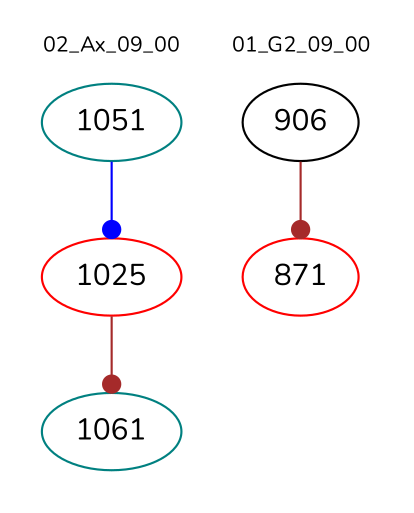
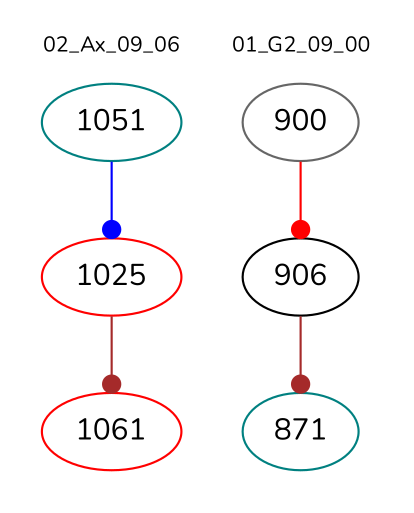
(112, 46) -> (112, 46)
none -> (301, 122)
(301, 277) -> (301, 432)
(112, 432) -> (112, 432)
